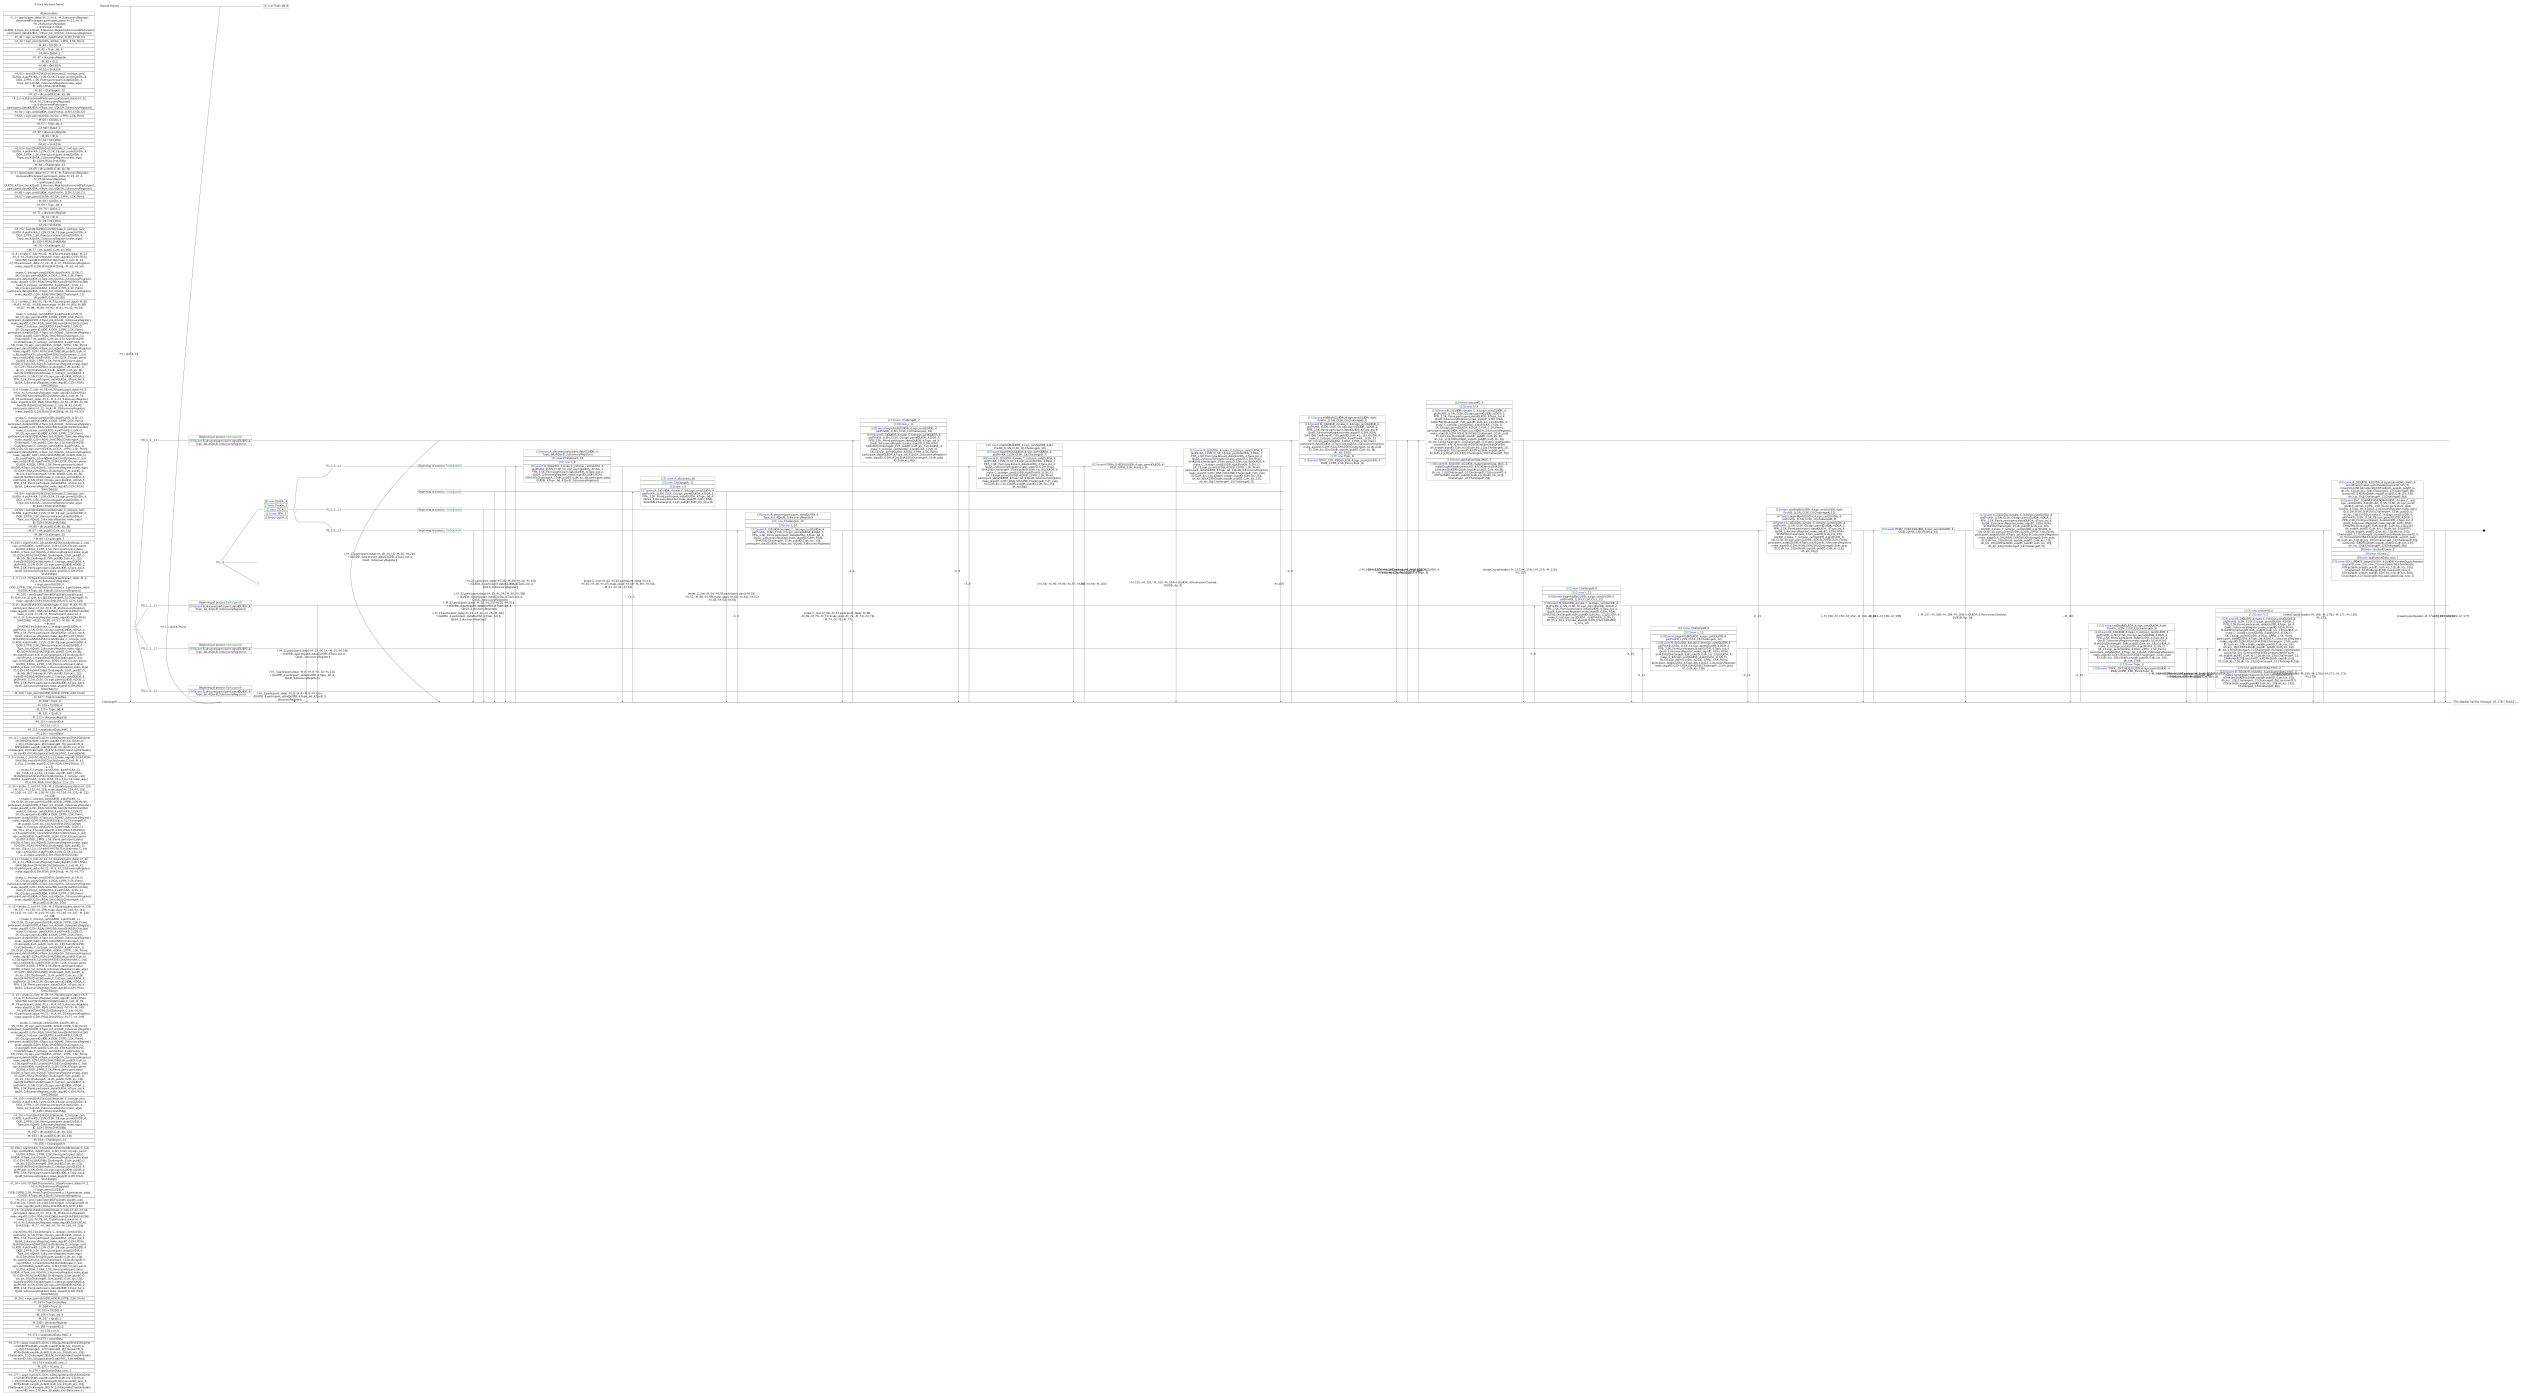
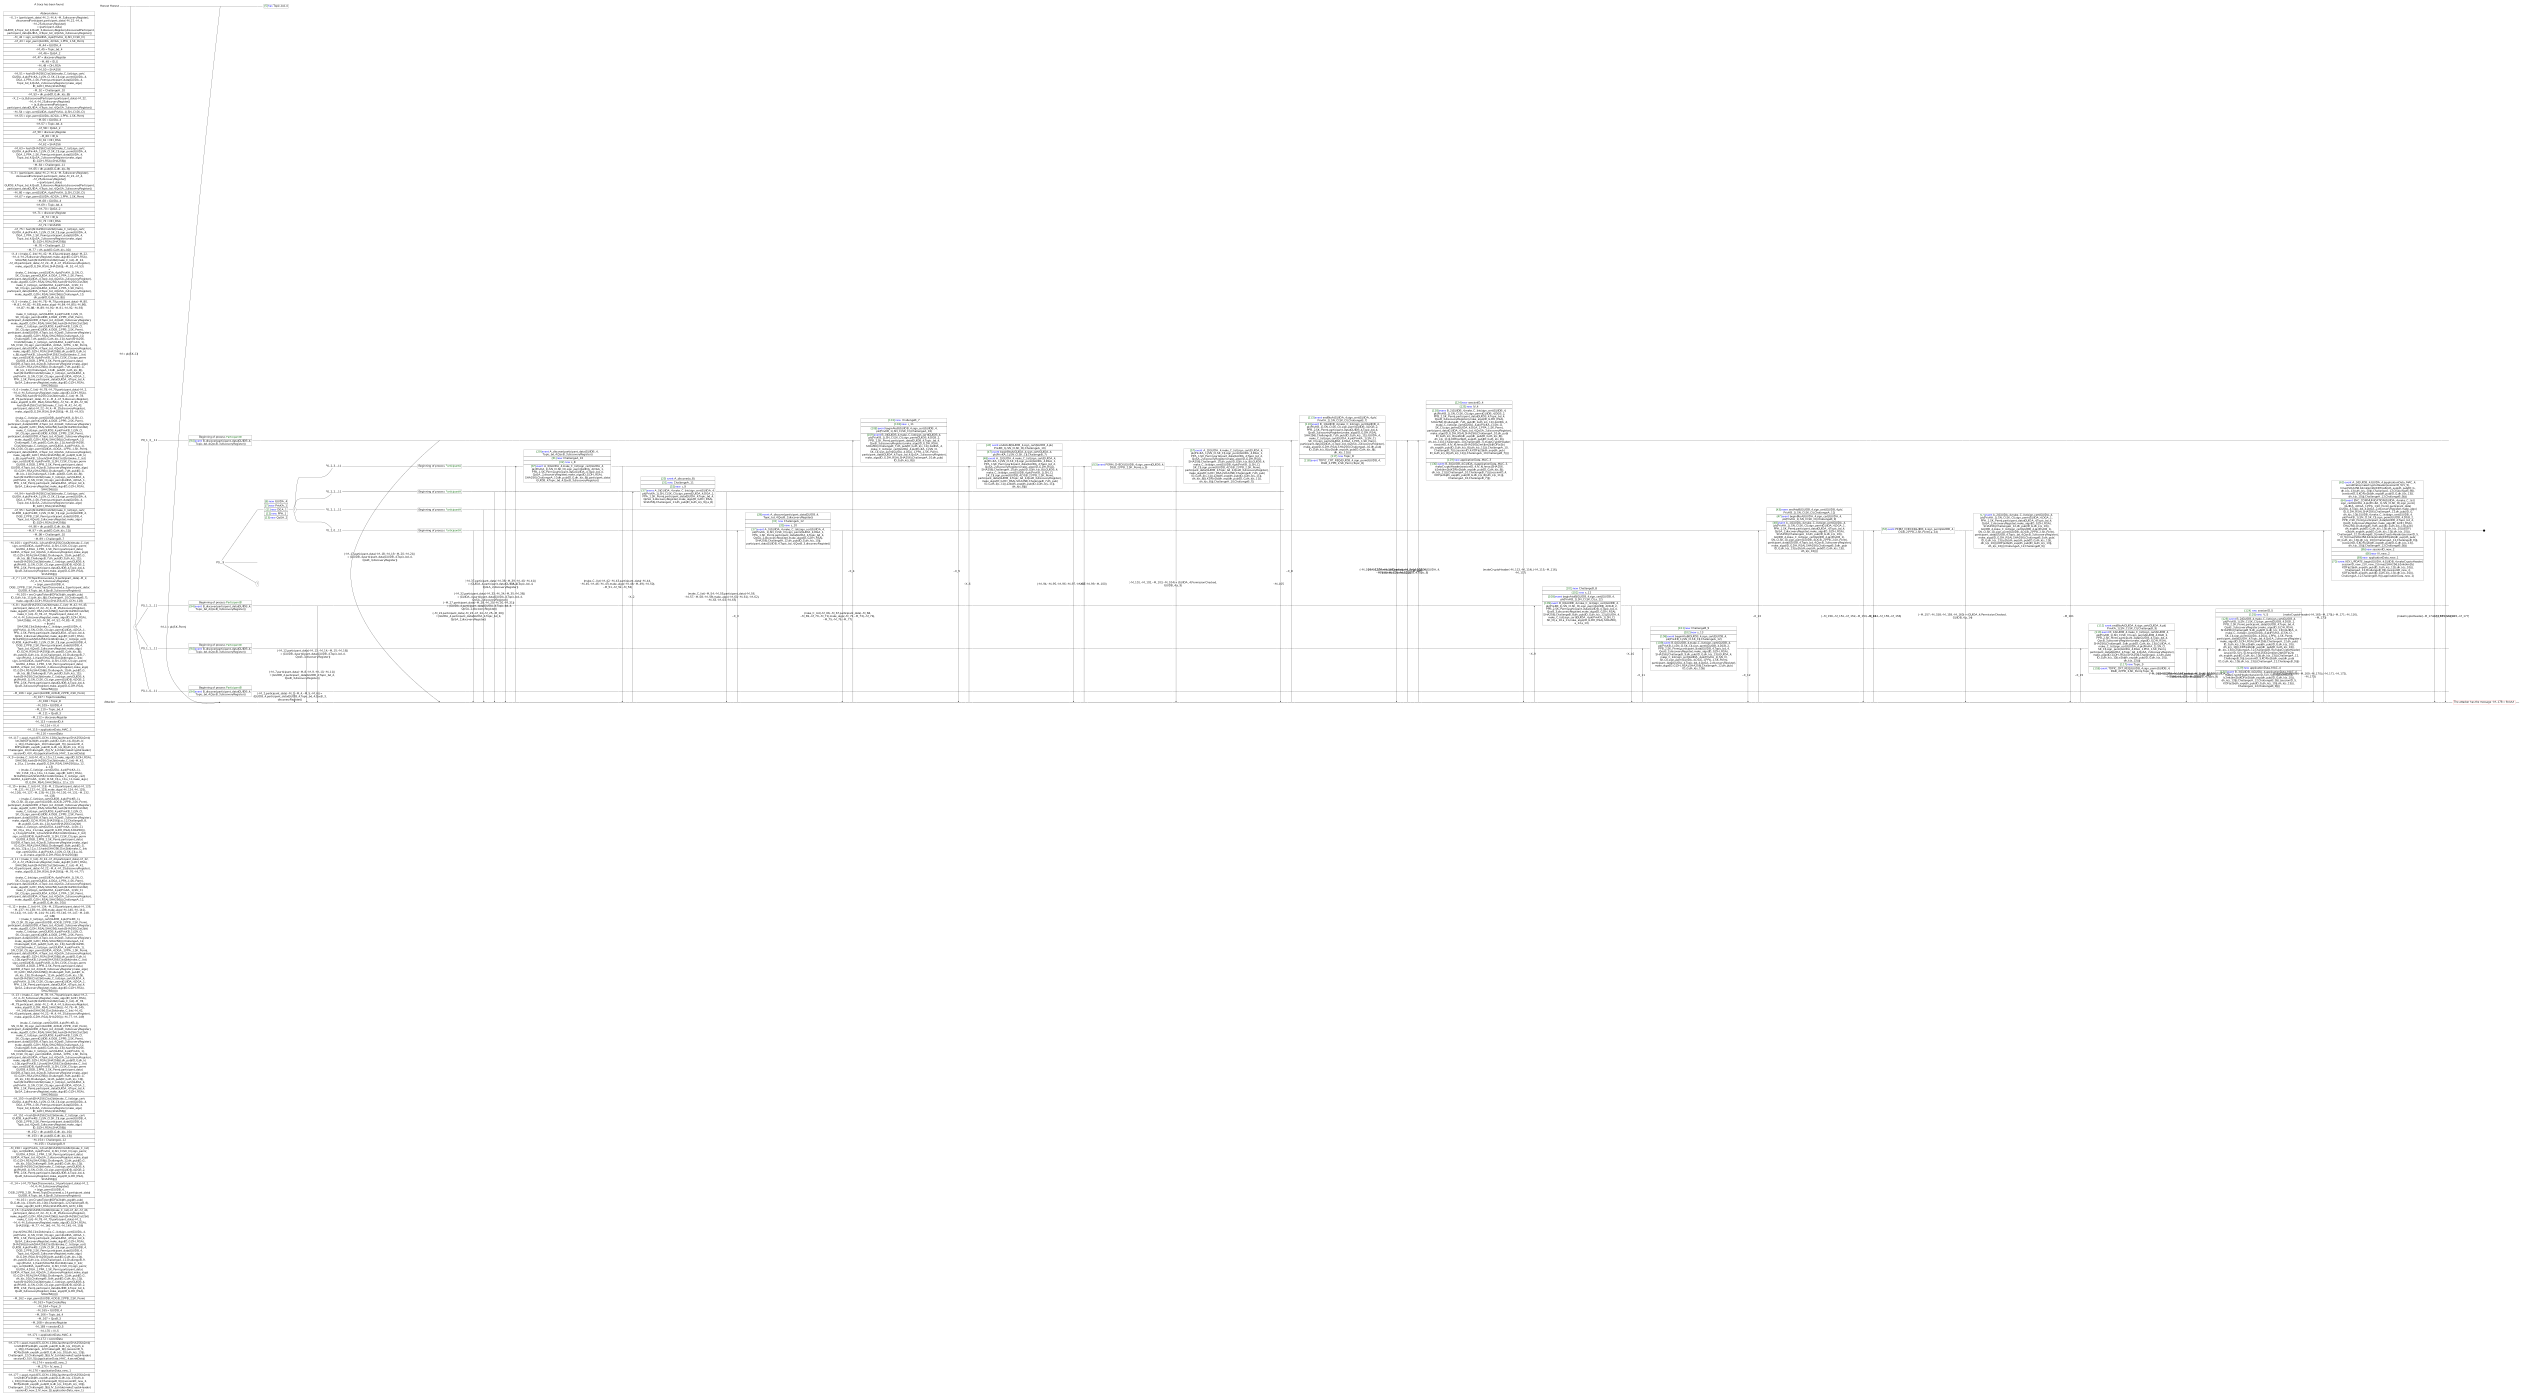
(271, 6) -> (271, 6)
none -> (333, 492)
(109, 702) -> (109, 702)
